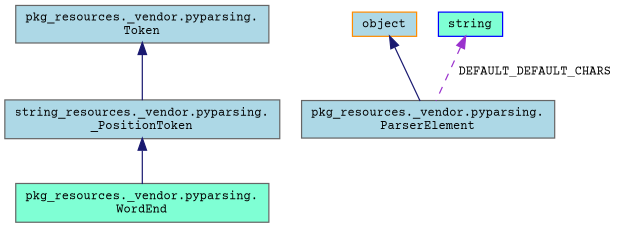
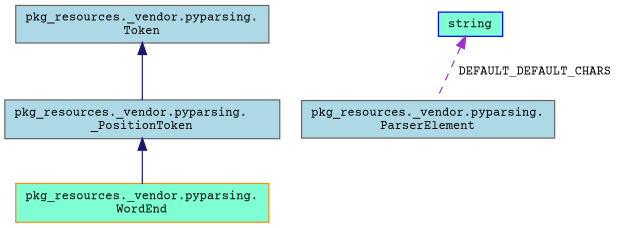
(385, 24) -> none
(142, 119) -> (142, 119)
(142, 203) -> (142, 203)
